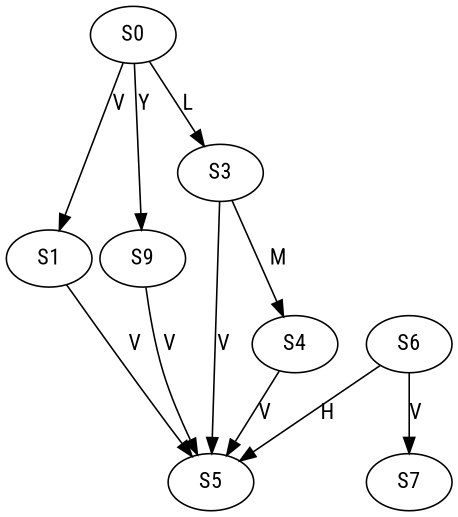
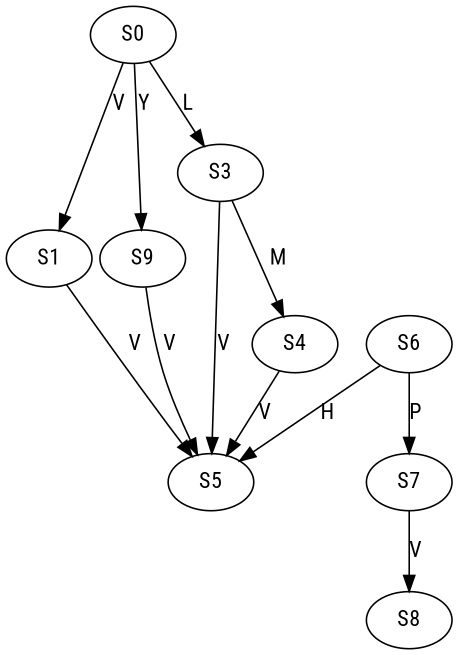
(416, 413) -> (416, 413)
none -> (409, 620)
